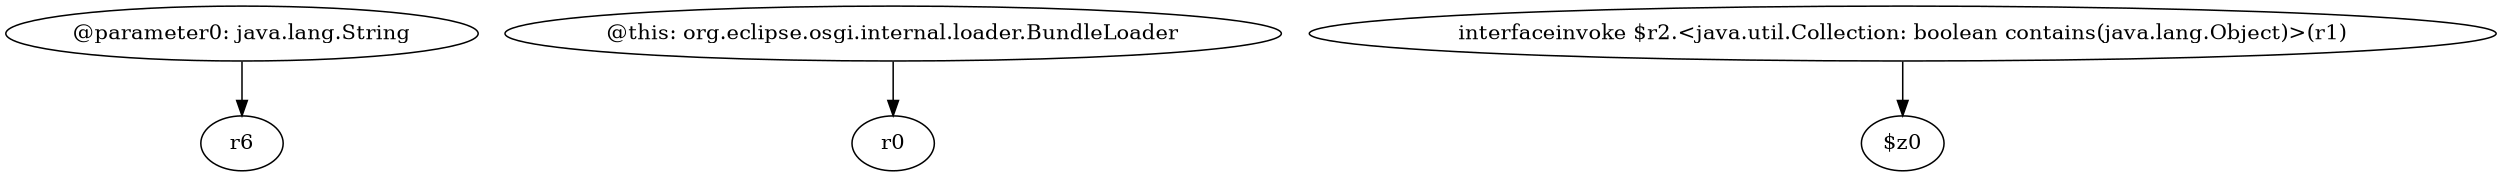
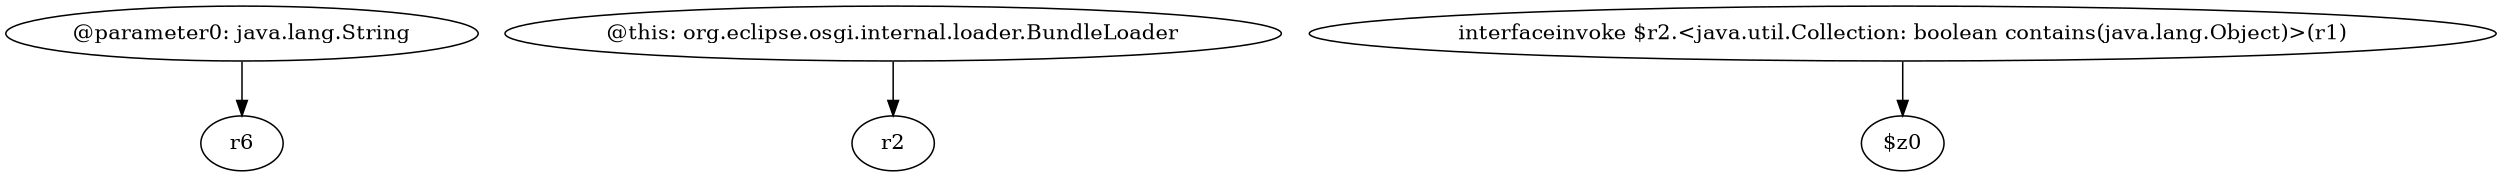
(893, 143) -> (893, 143)
